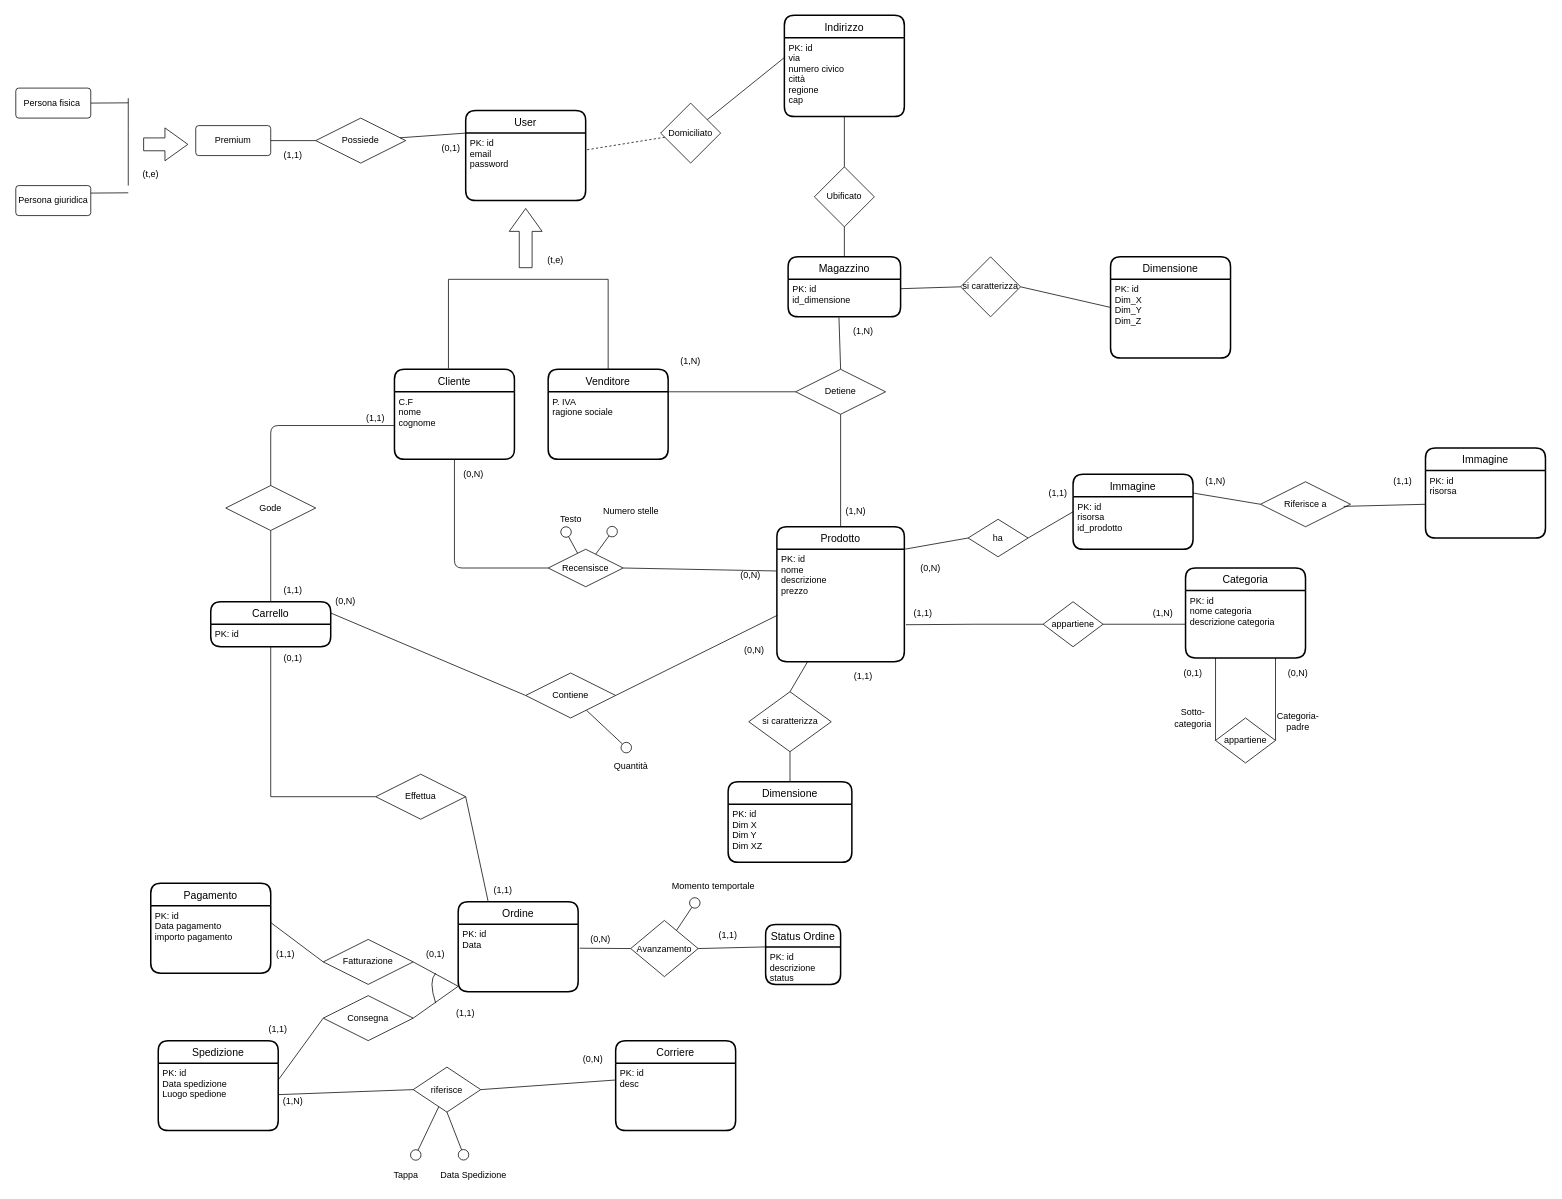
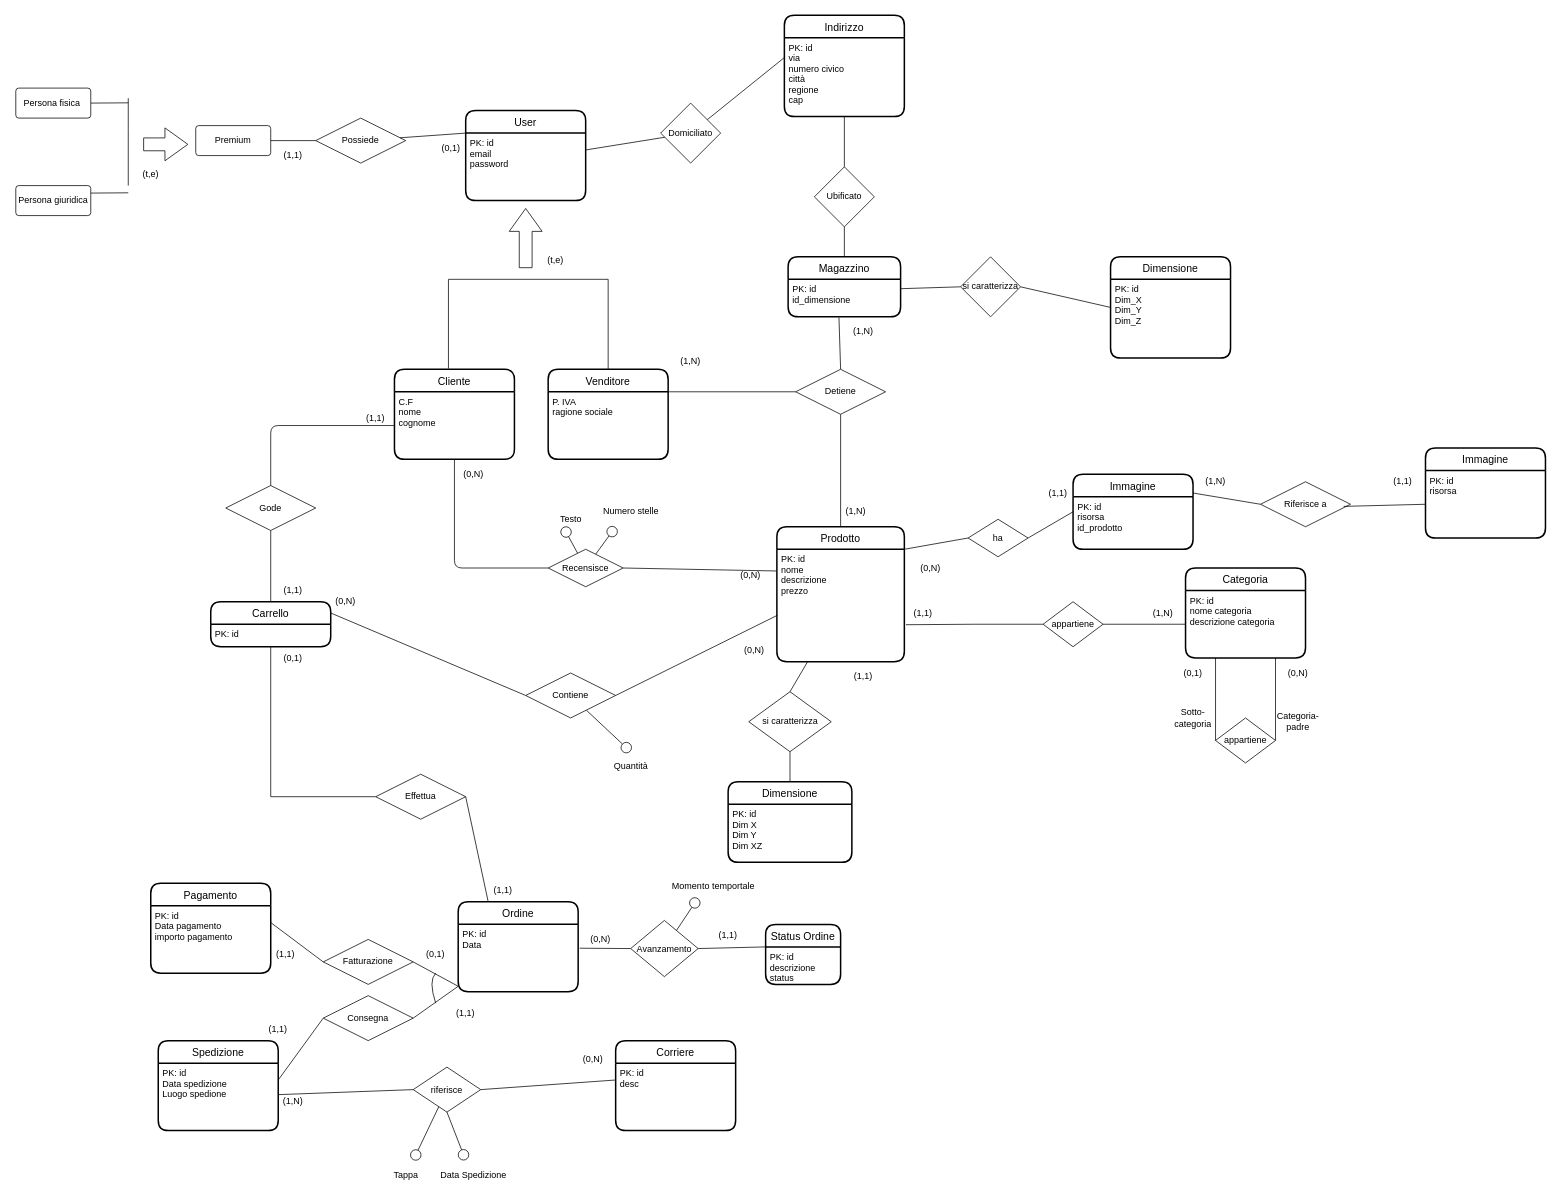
(626, 143) -> (626, 143)
